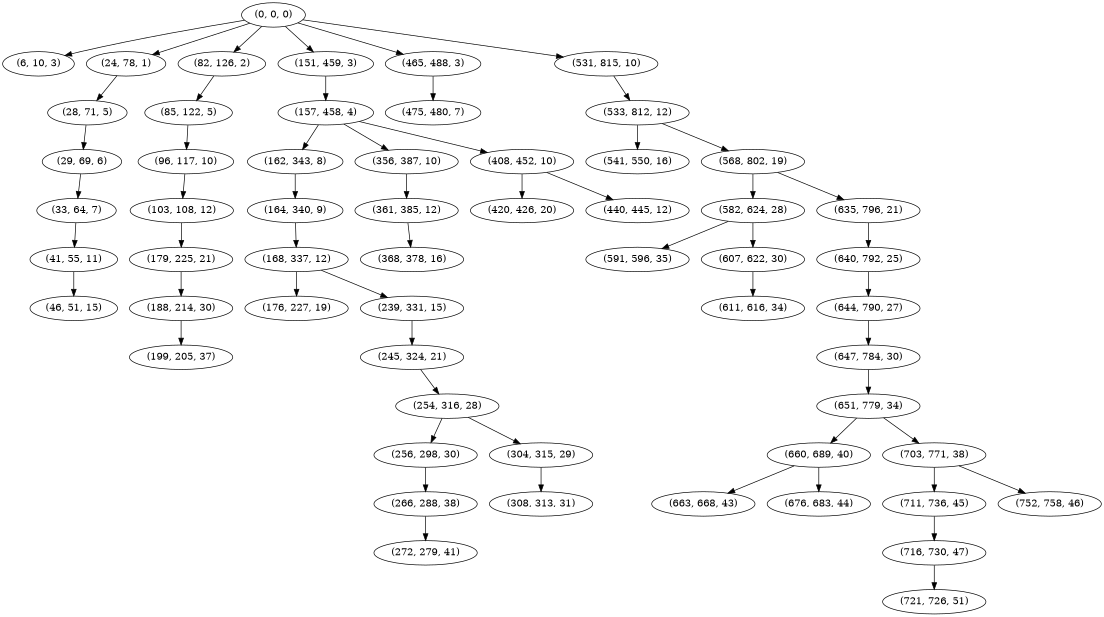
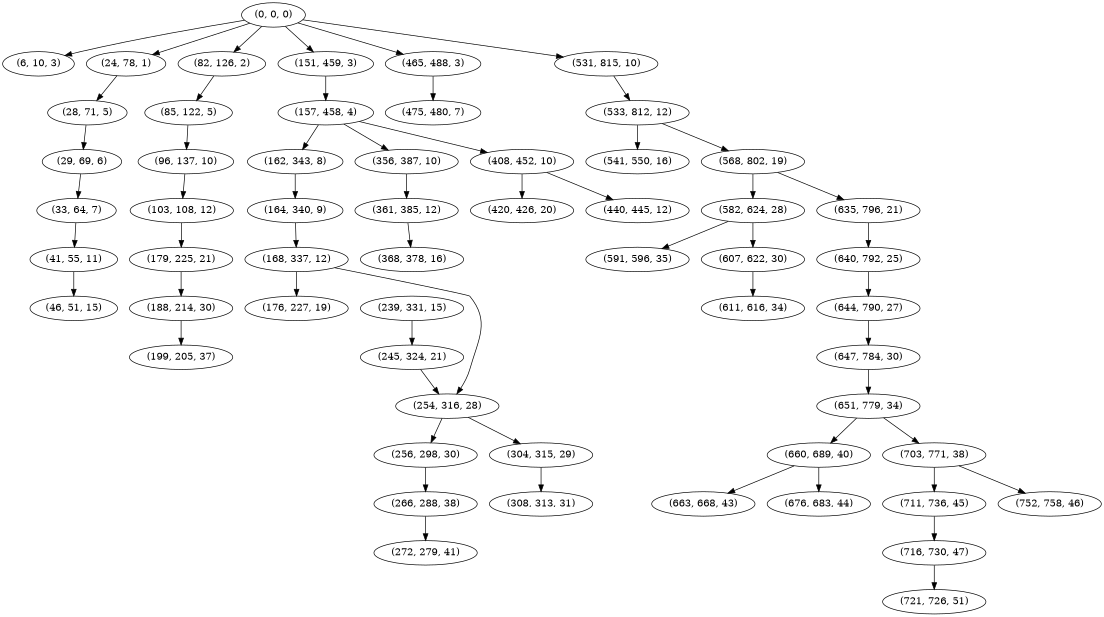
(186, 162) -> (186, 162)
(351, 283) -> (451, 292)
